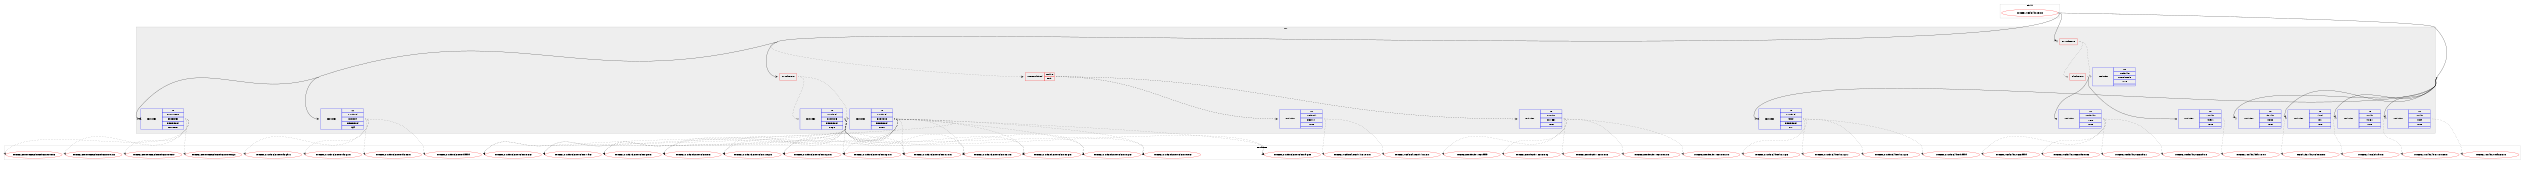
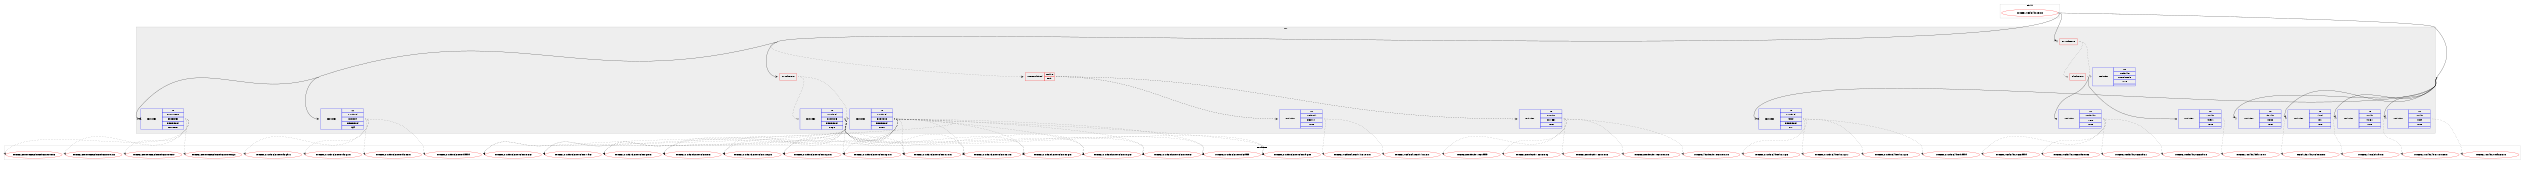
none -> (1232, 155)
(1712, 155) -> (1712, 155)
